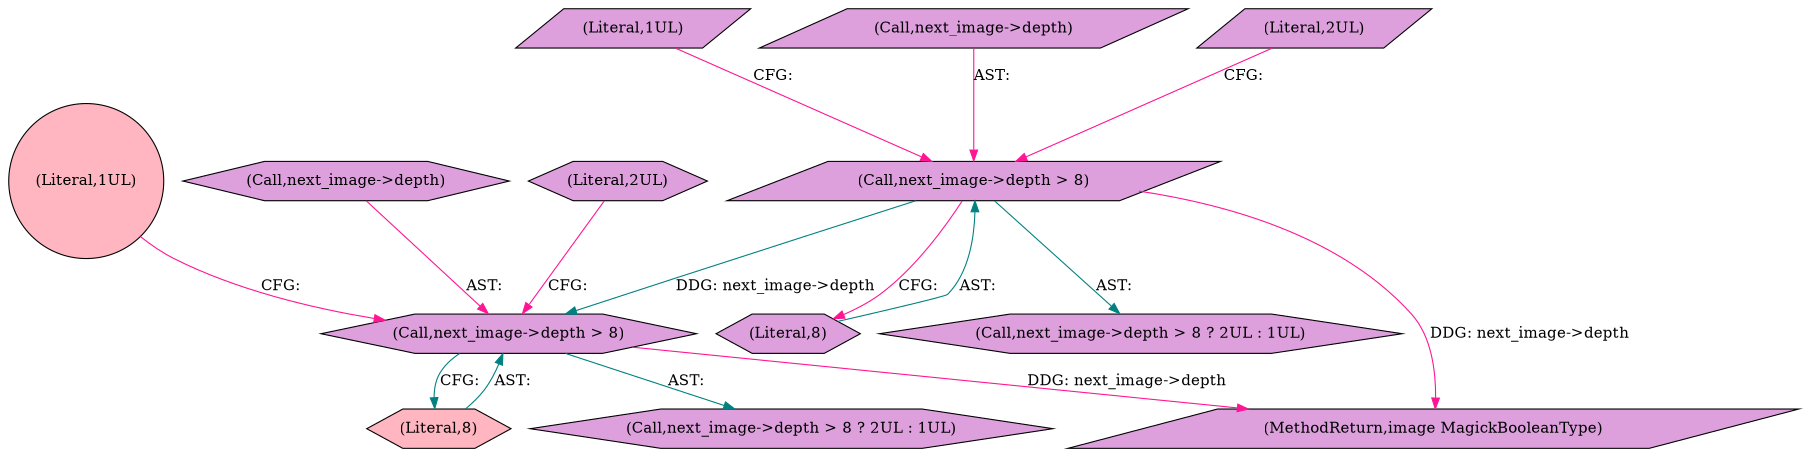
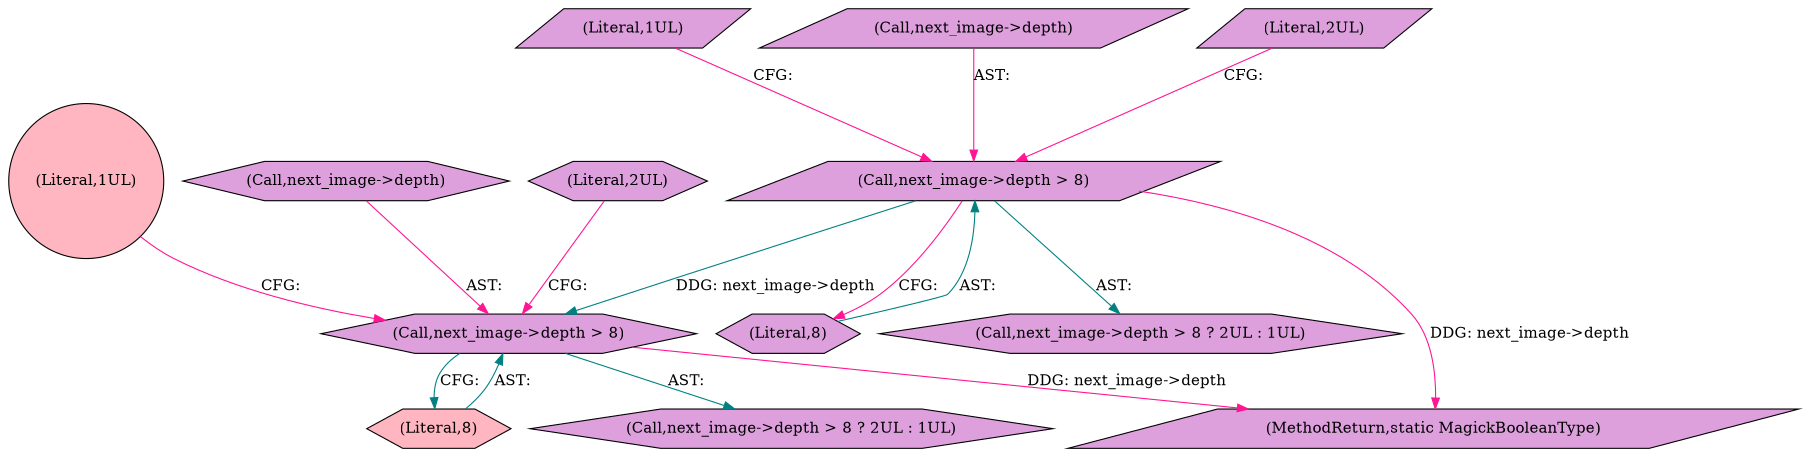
(1433, 429) -> (1433, 429)
